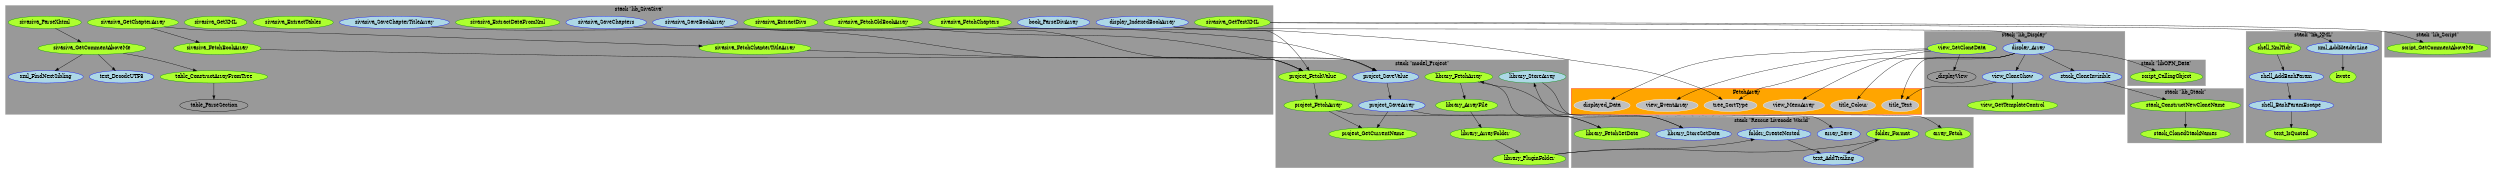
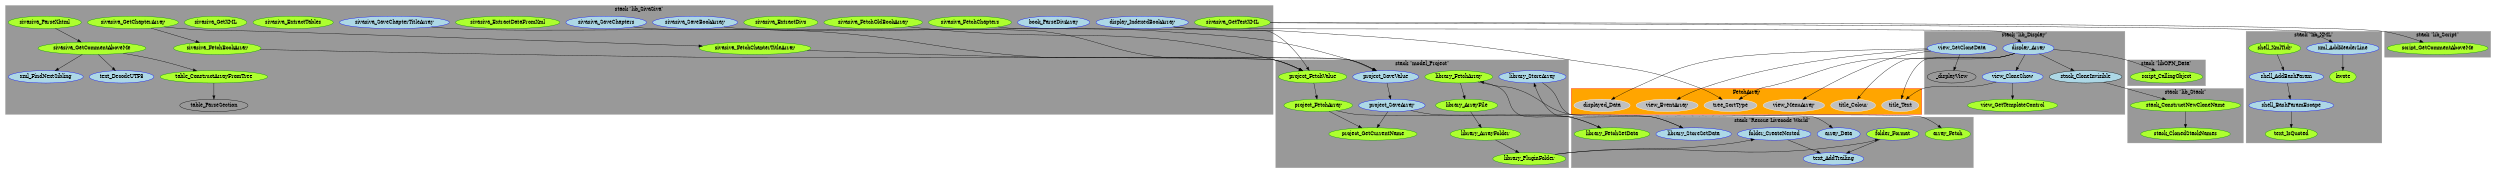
(1962, 48) -> (1962, 48)
(1532, 77) -> (1532, 77)
(2086, 77) -> (2086, 77)
(1839, 134) -> (1839, 134)
